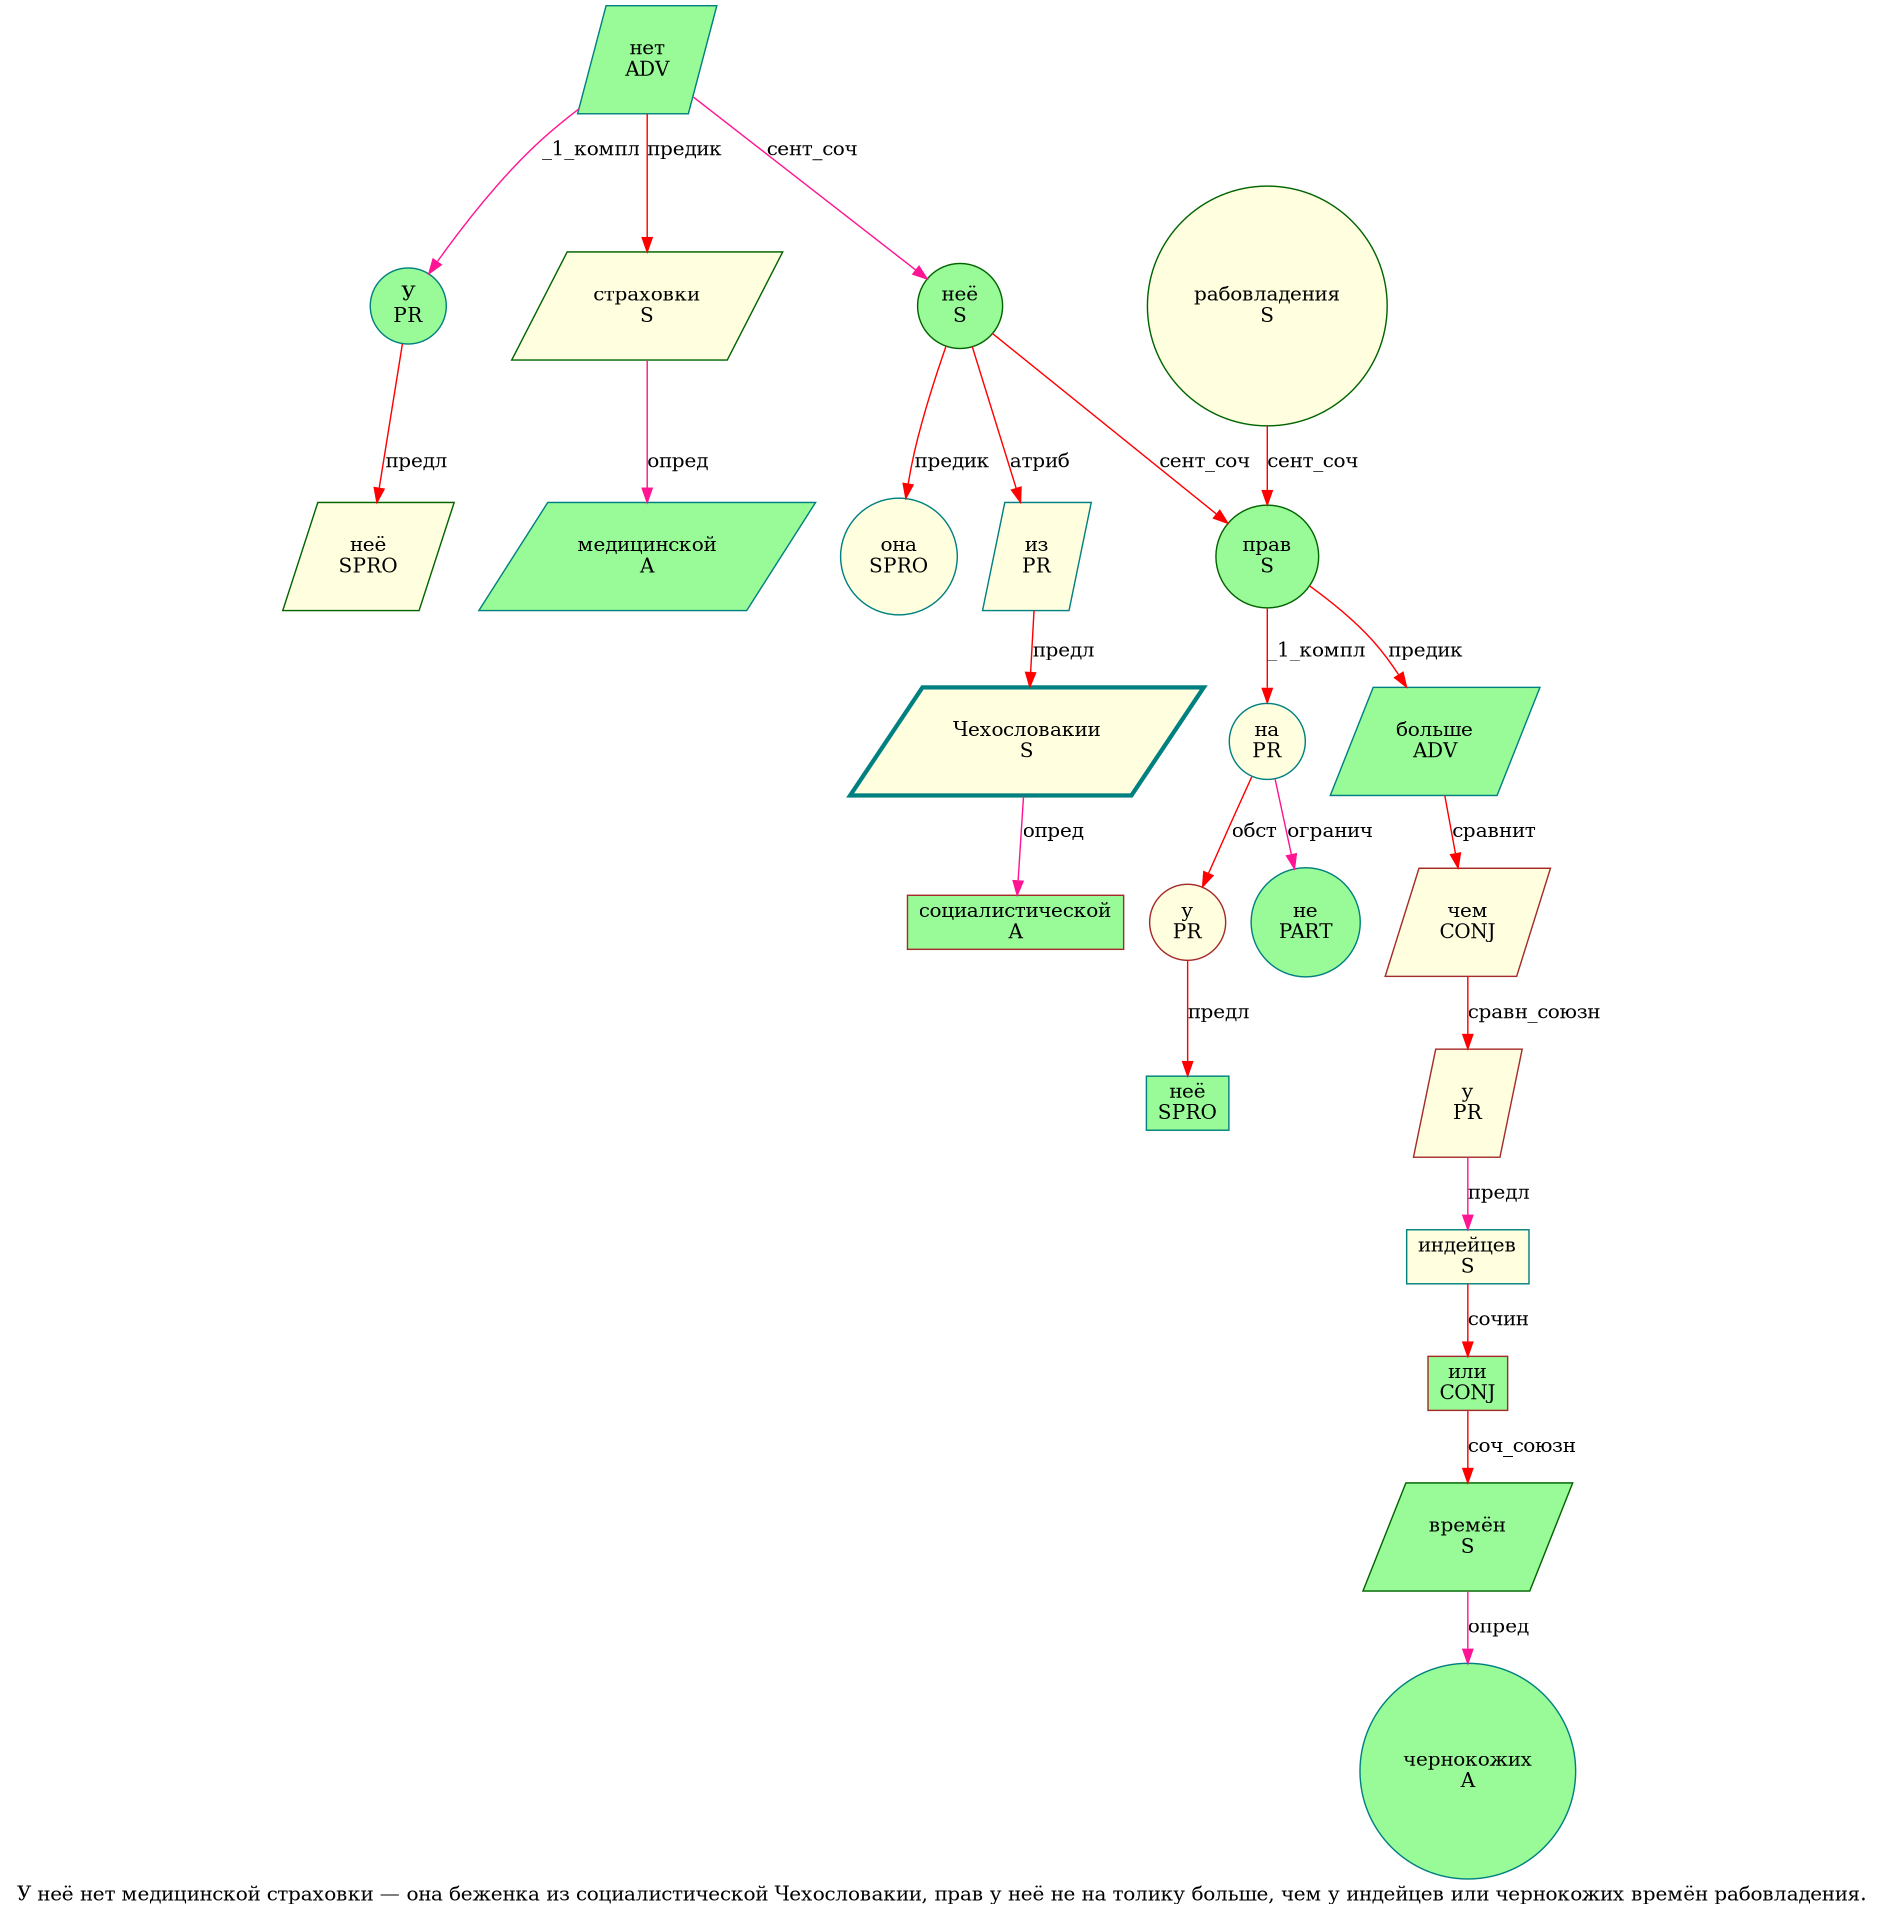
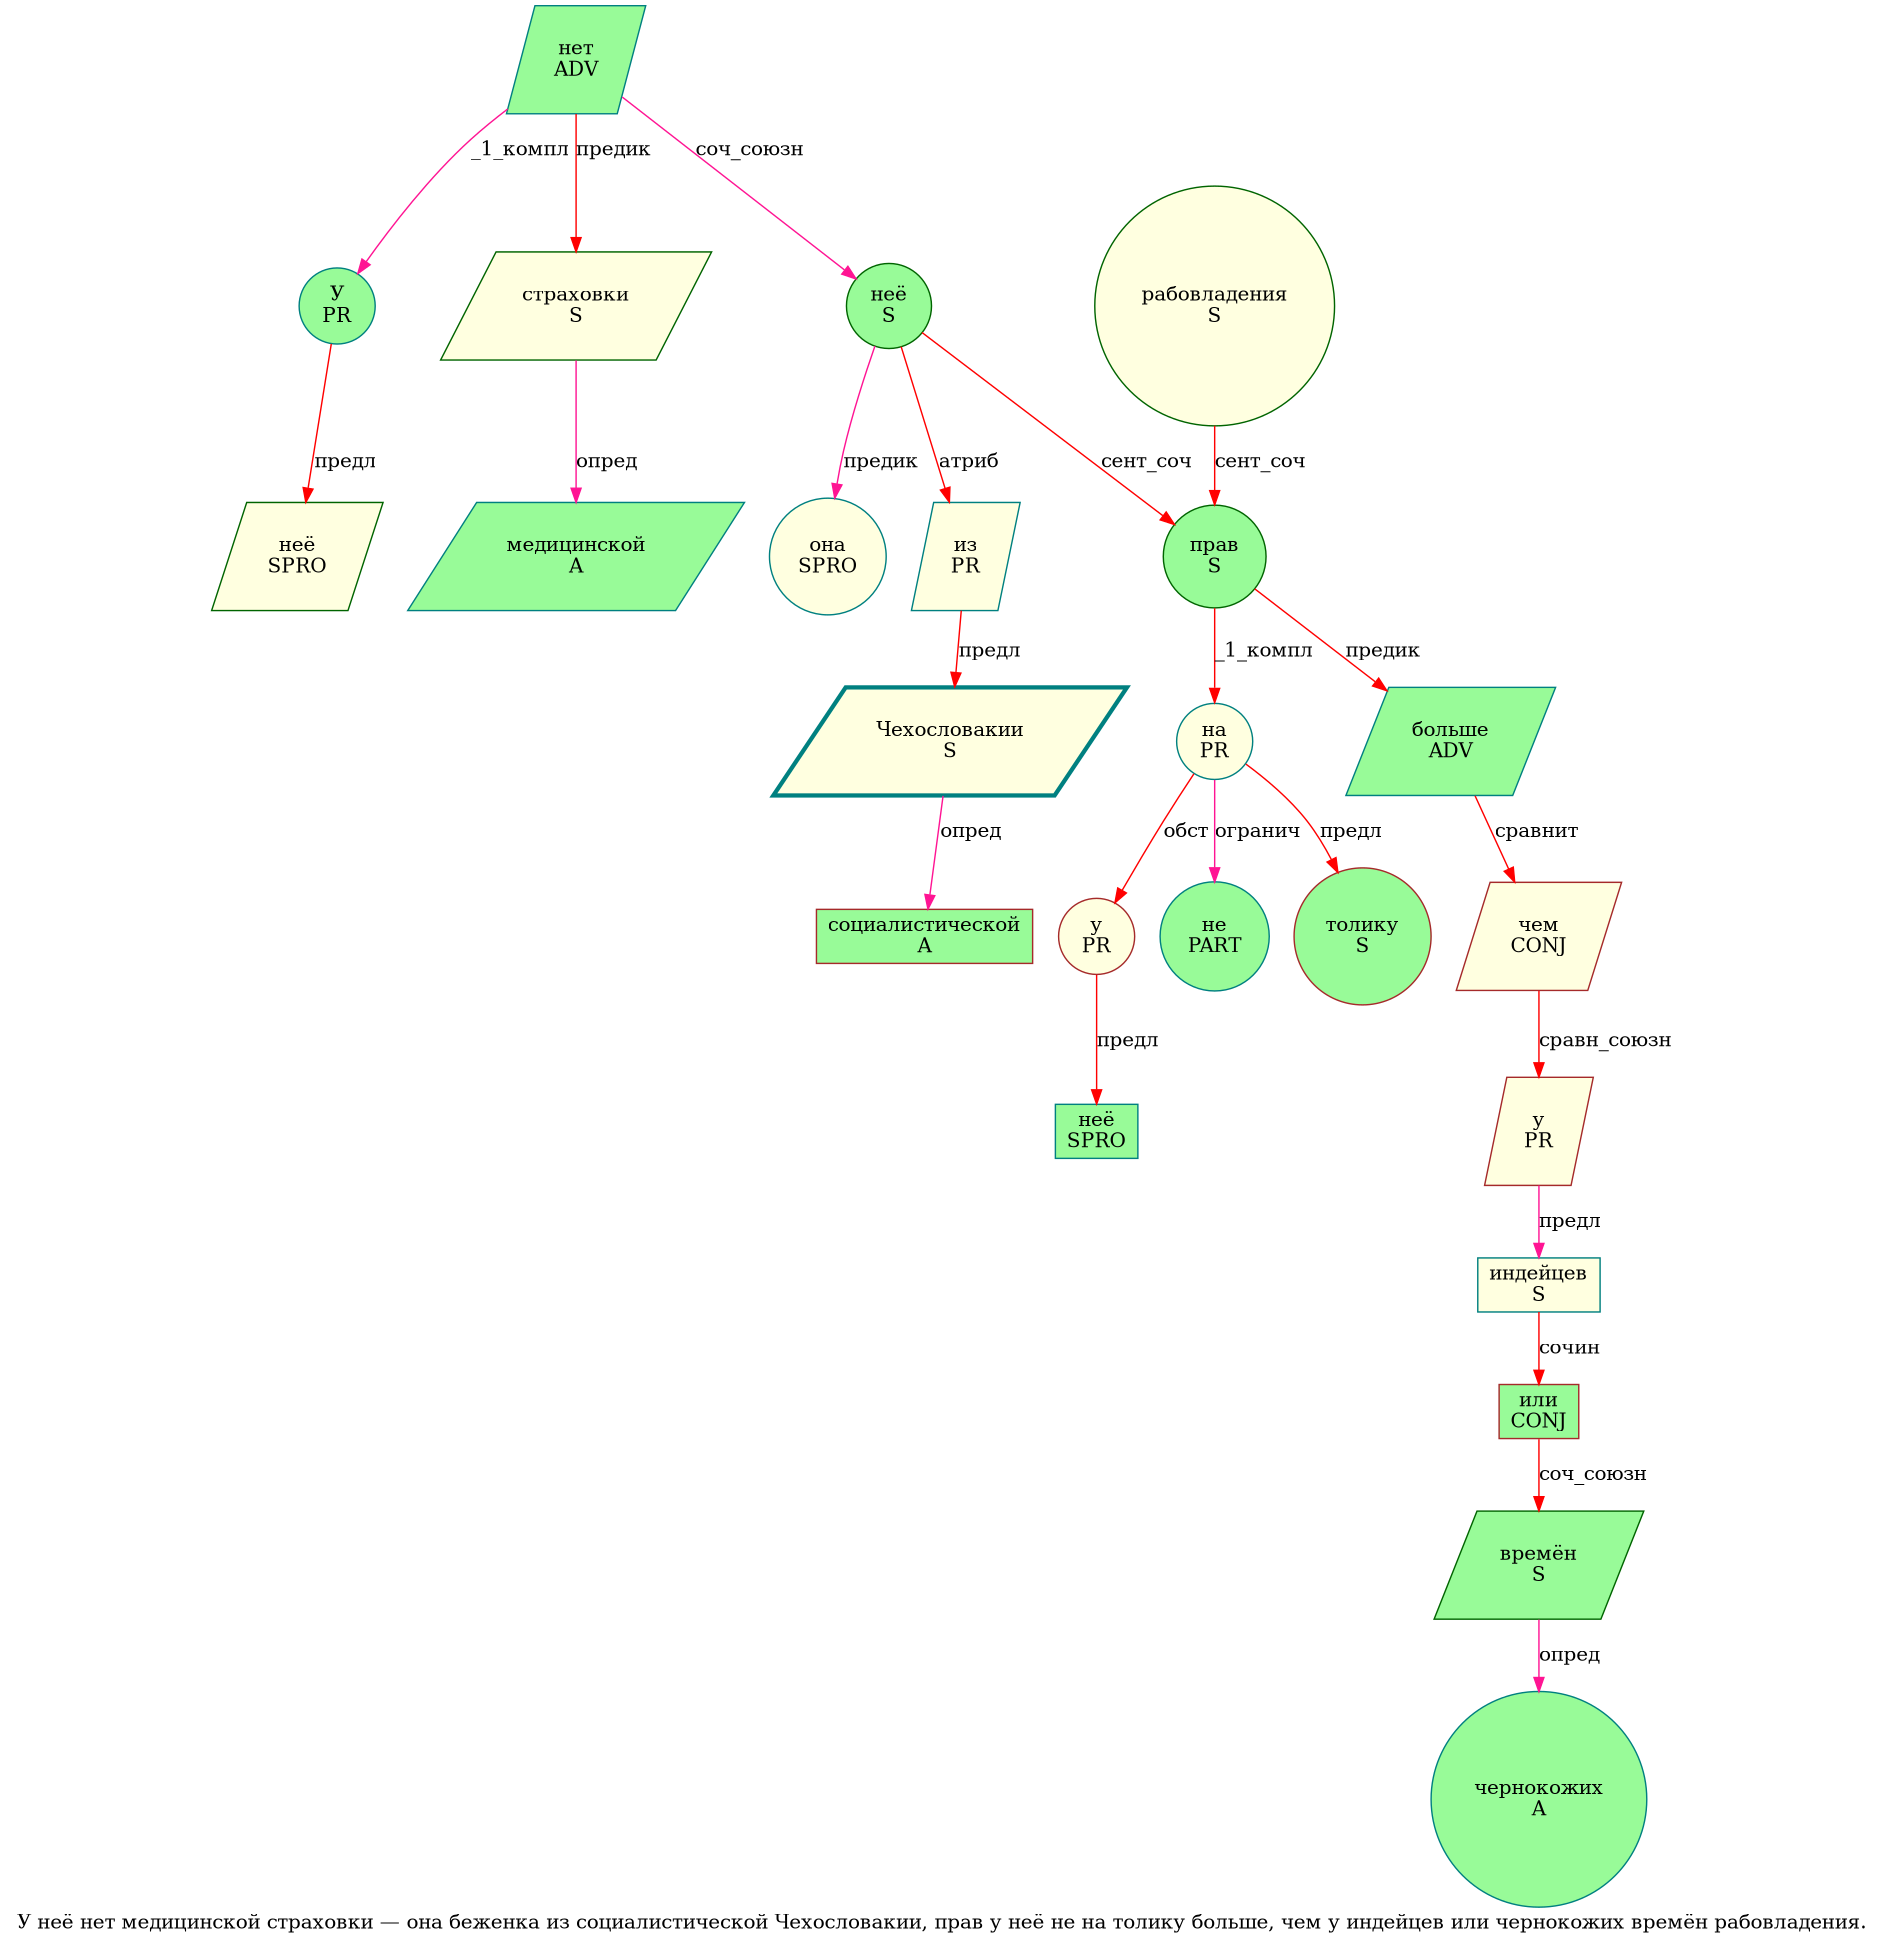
(812, 150) -> (750, 150)
(924, 414) -> (853, 414)
none -> (1363, 936)
